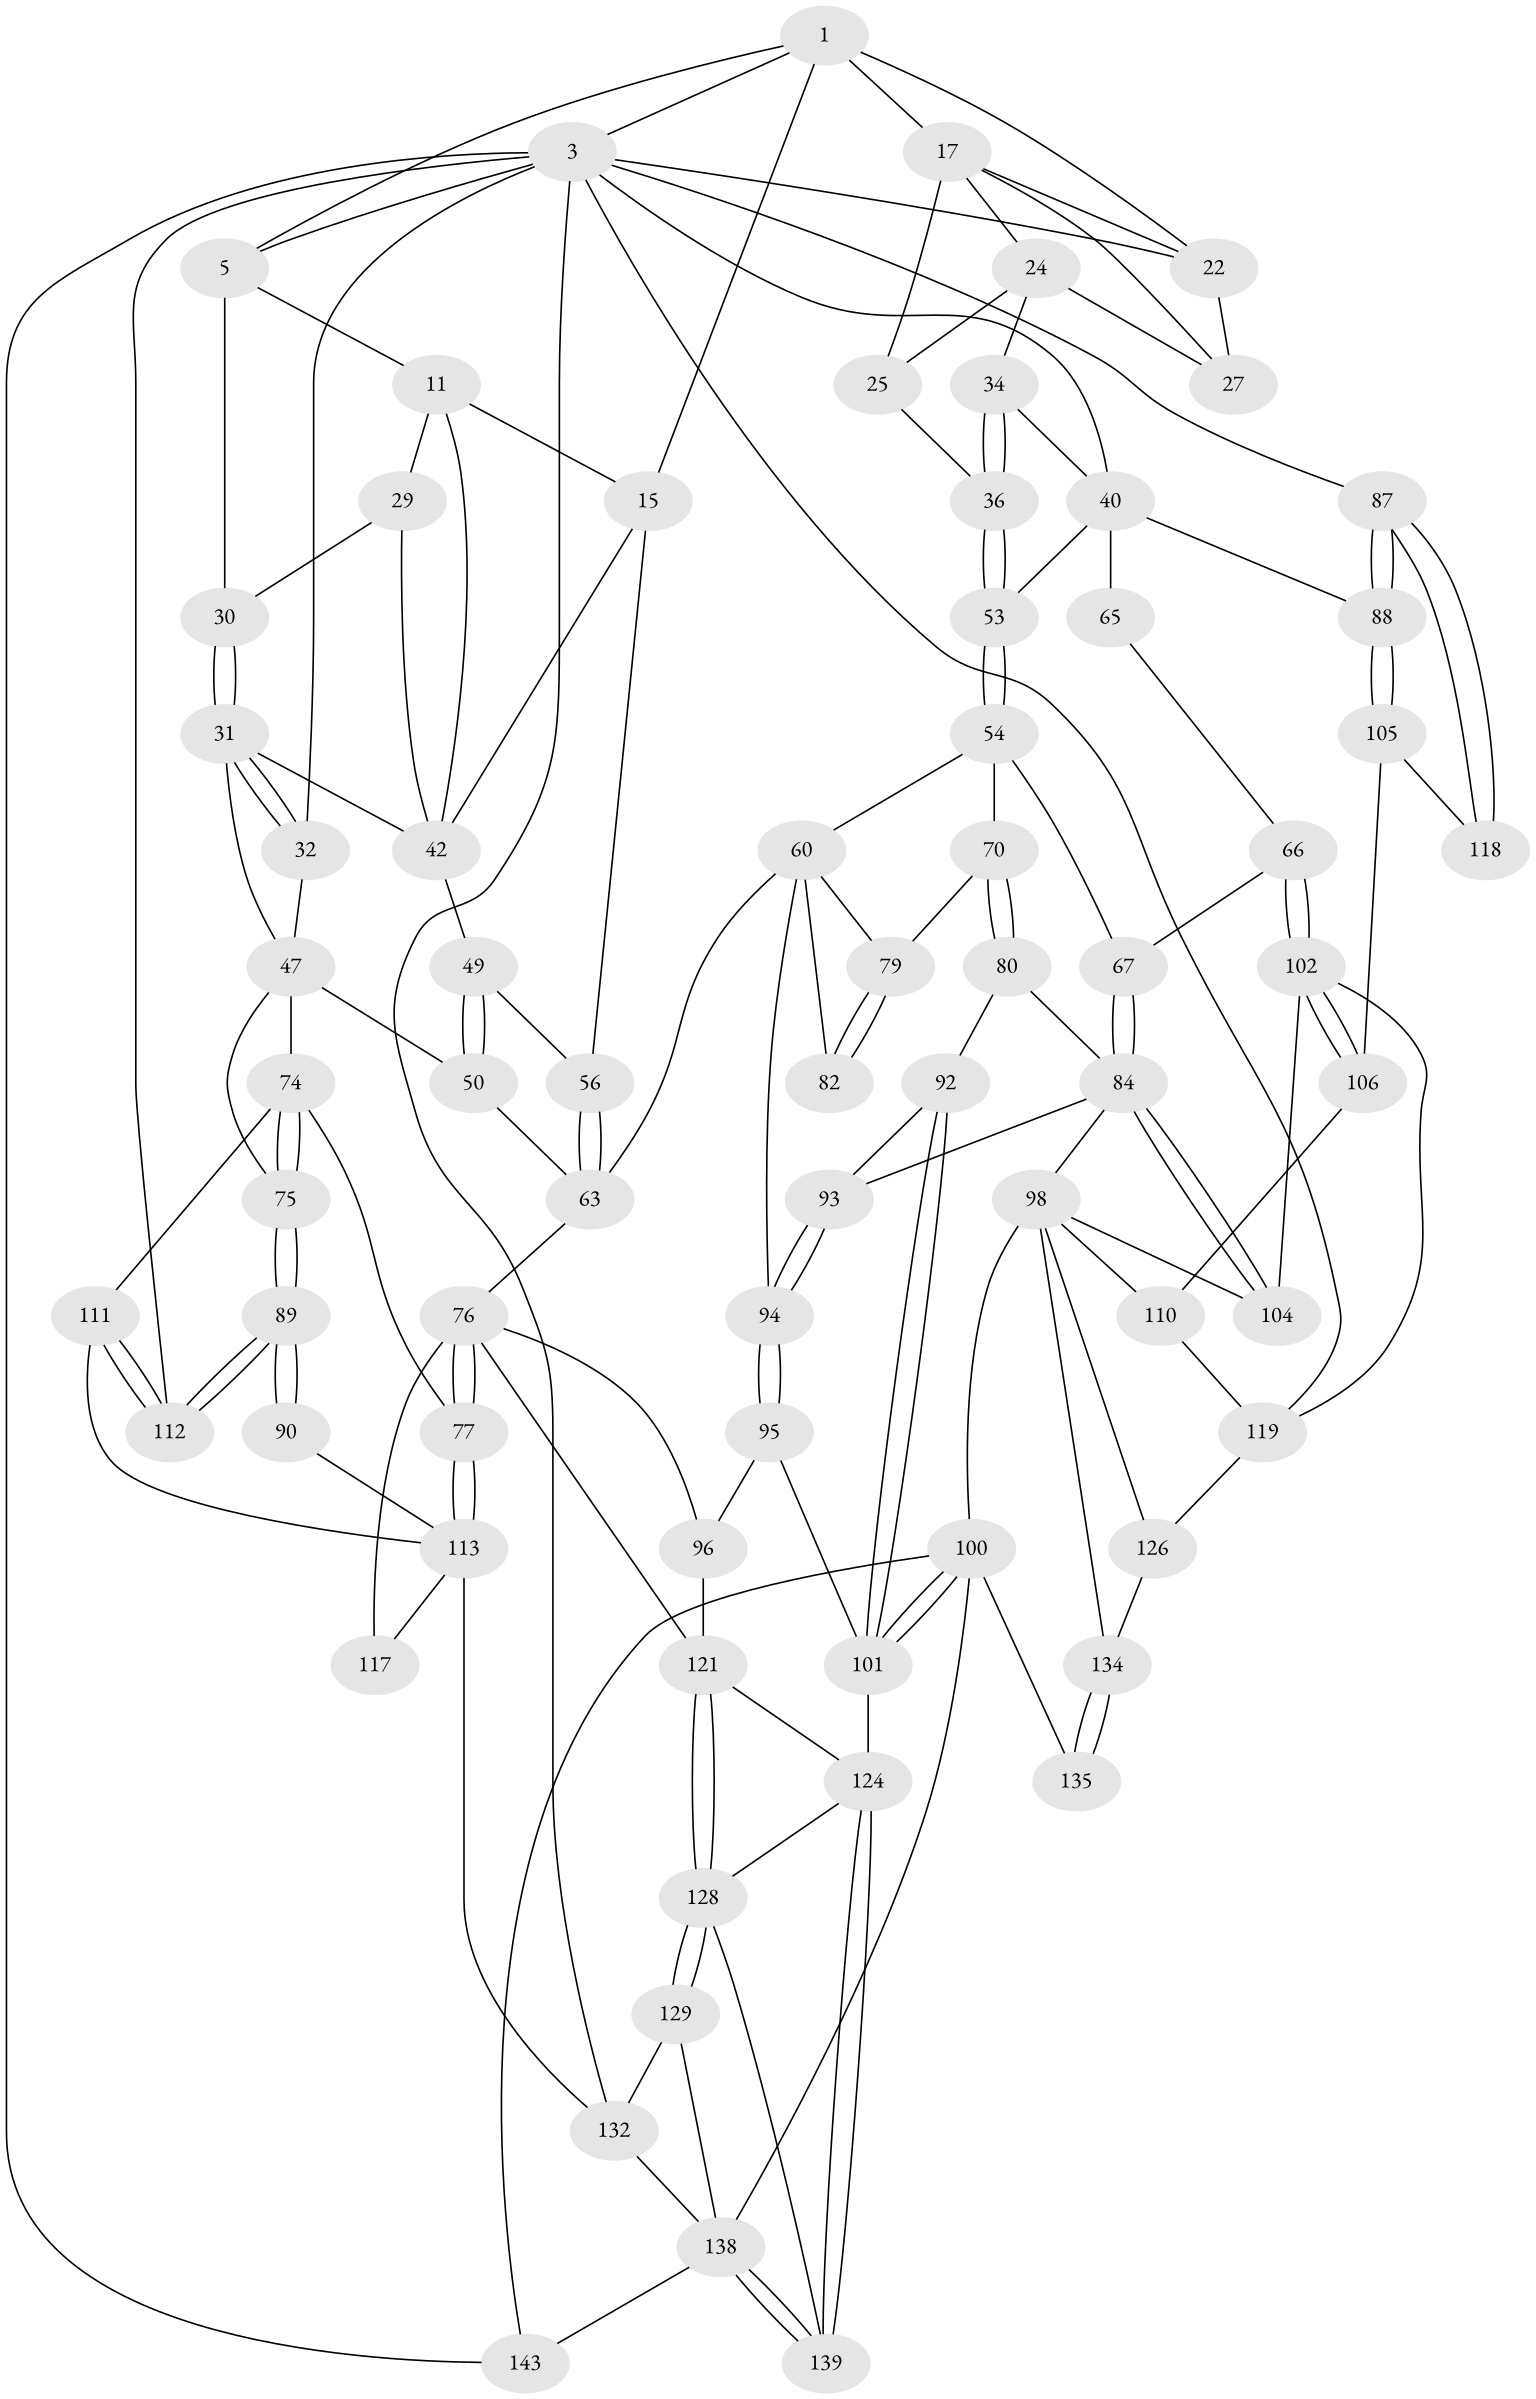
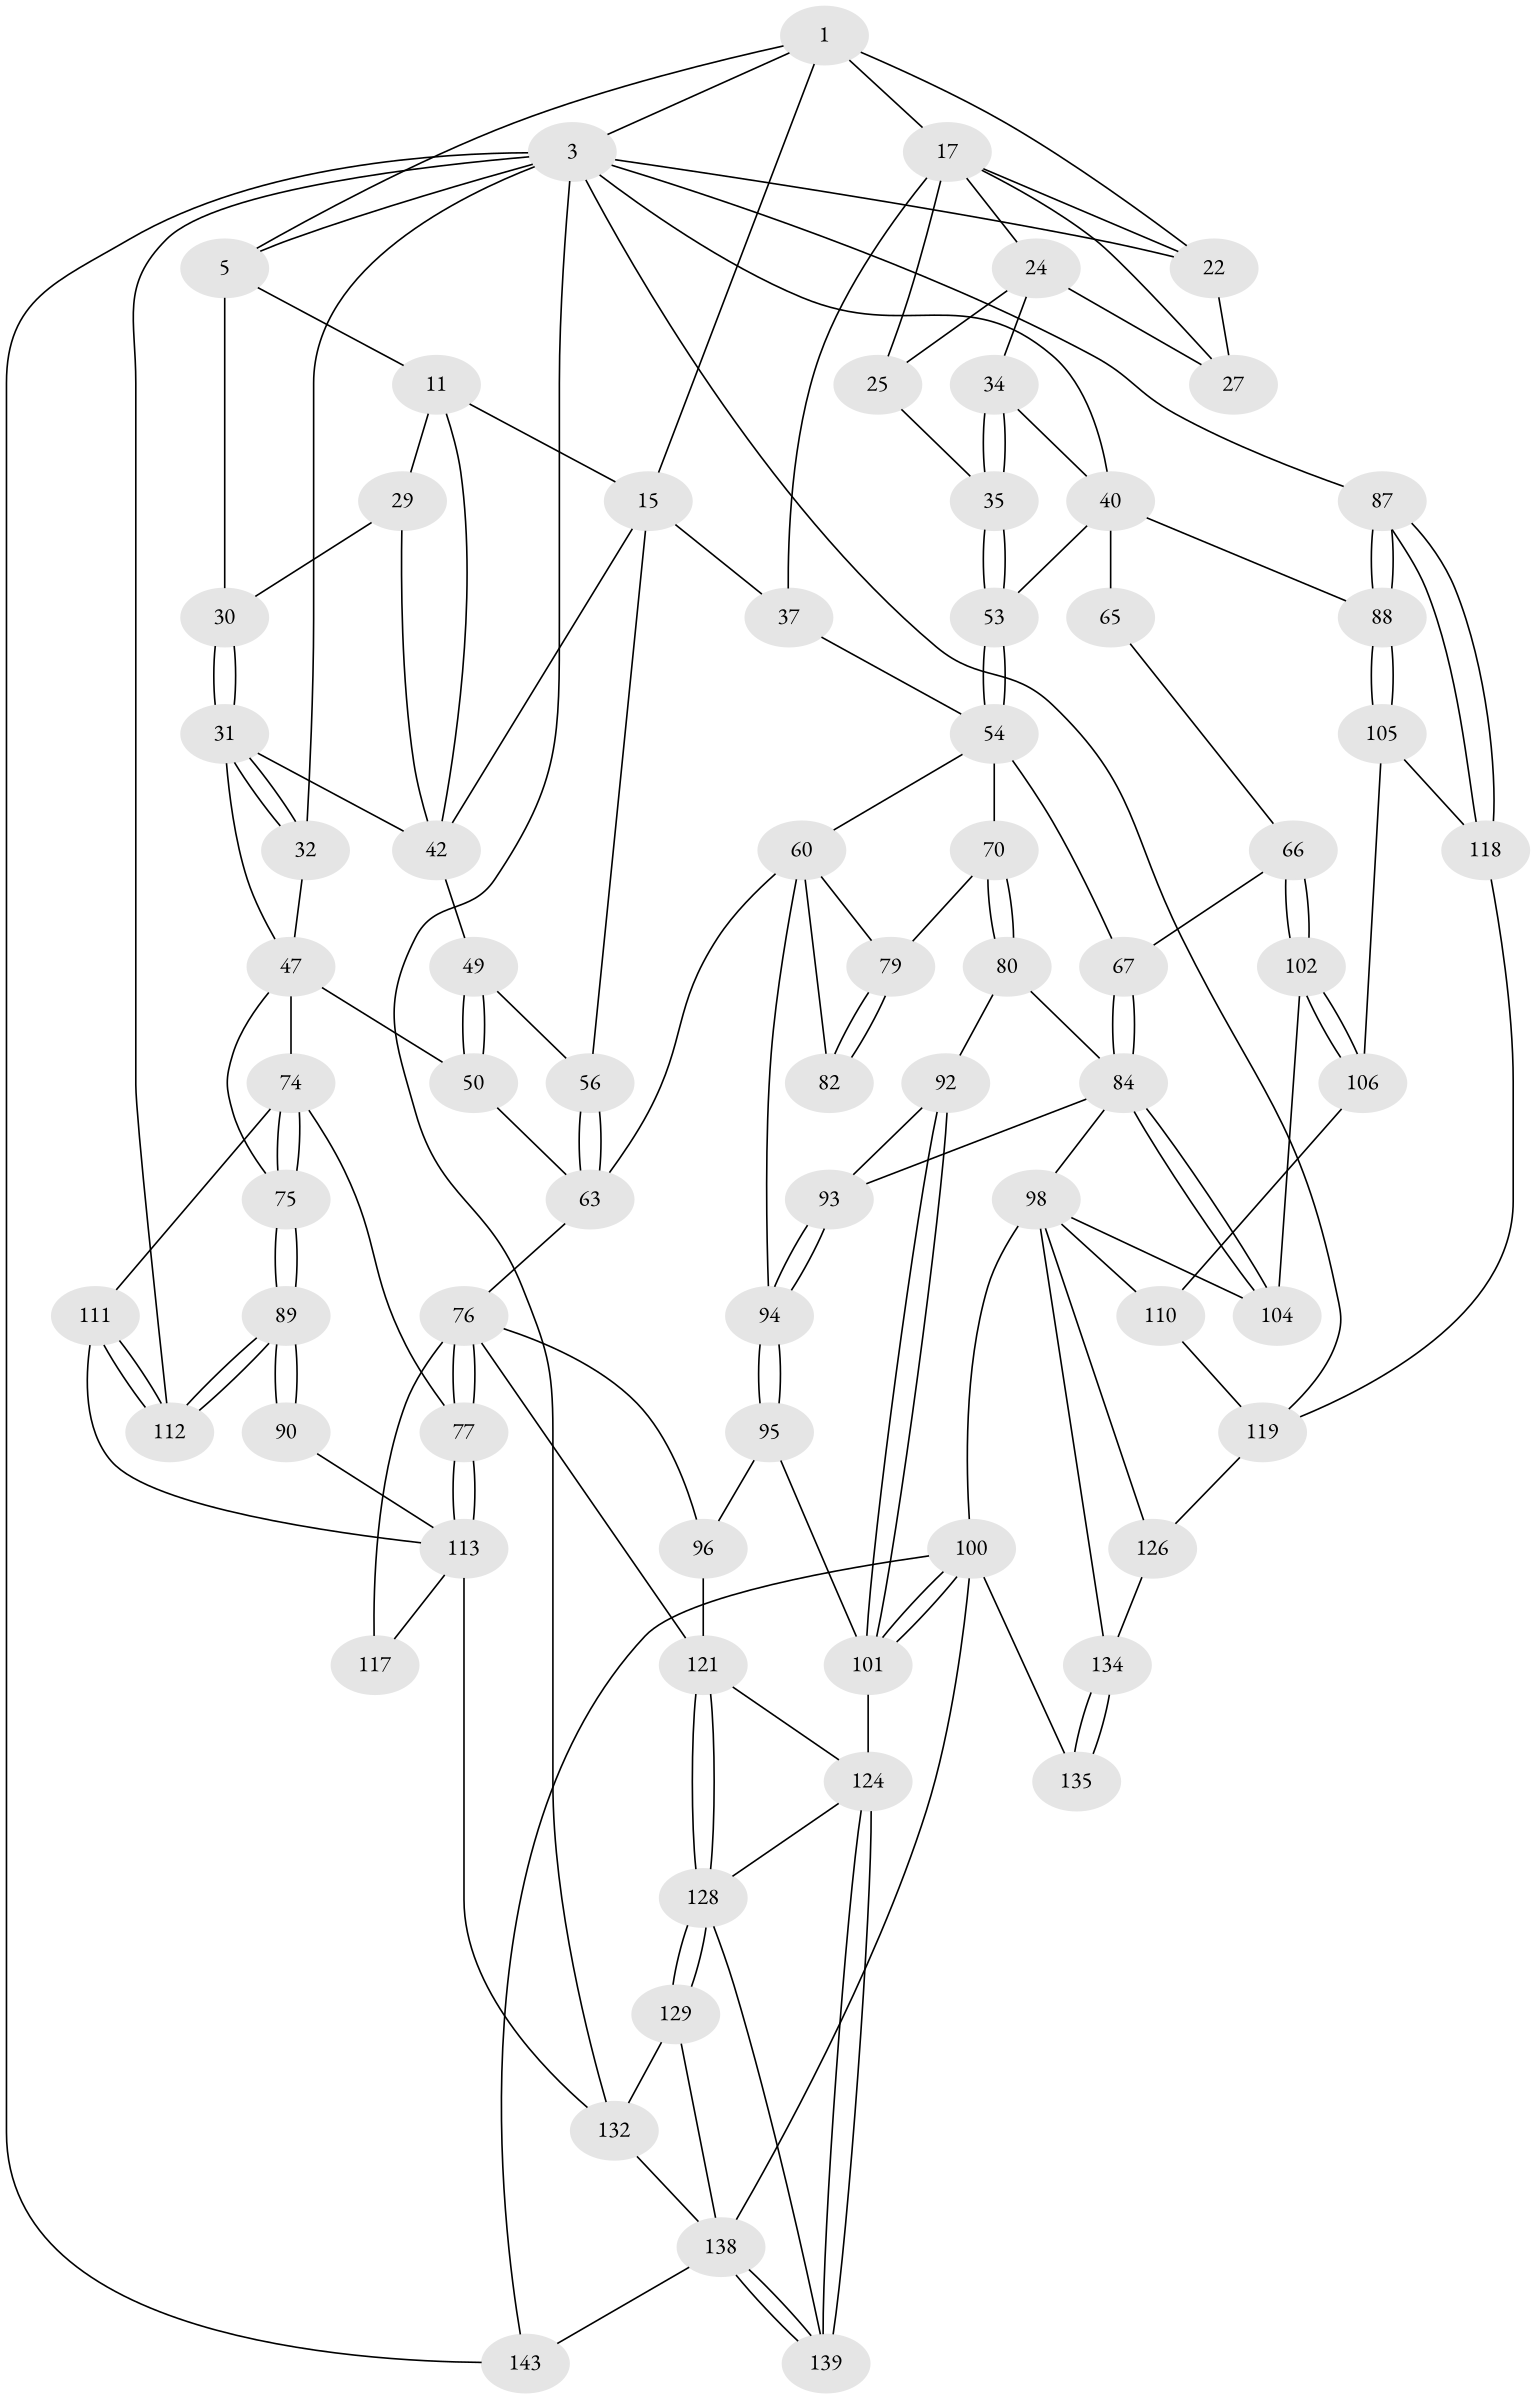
(994, 501) -> (994, 501)
none -> (789, 618)
(1422, 1205) -> (1513, 1199)
